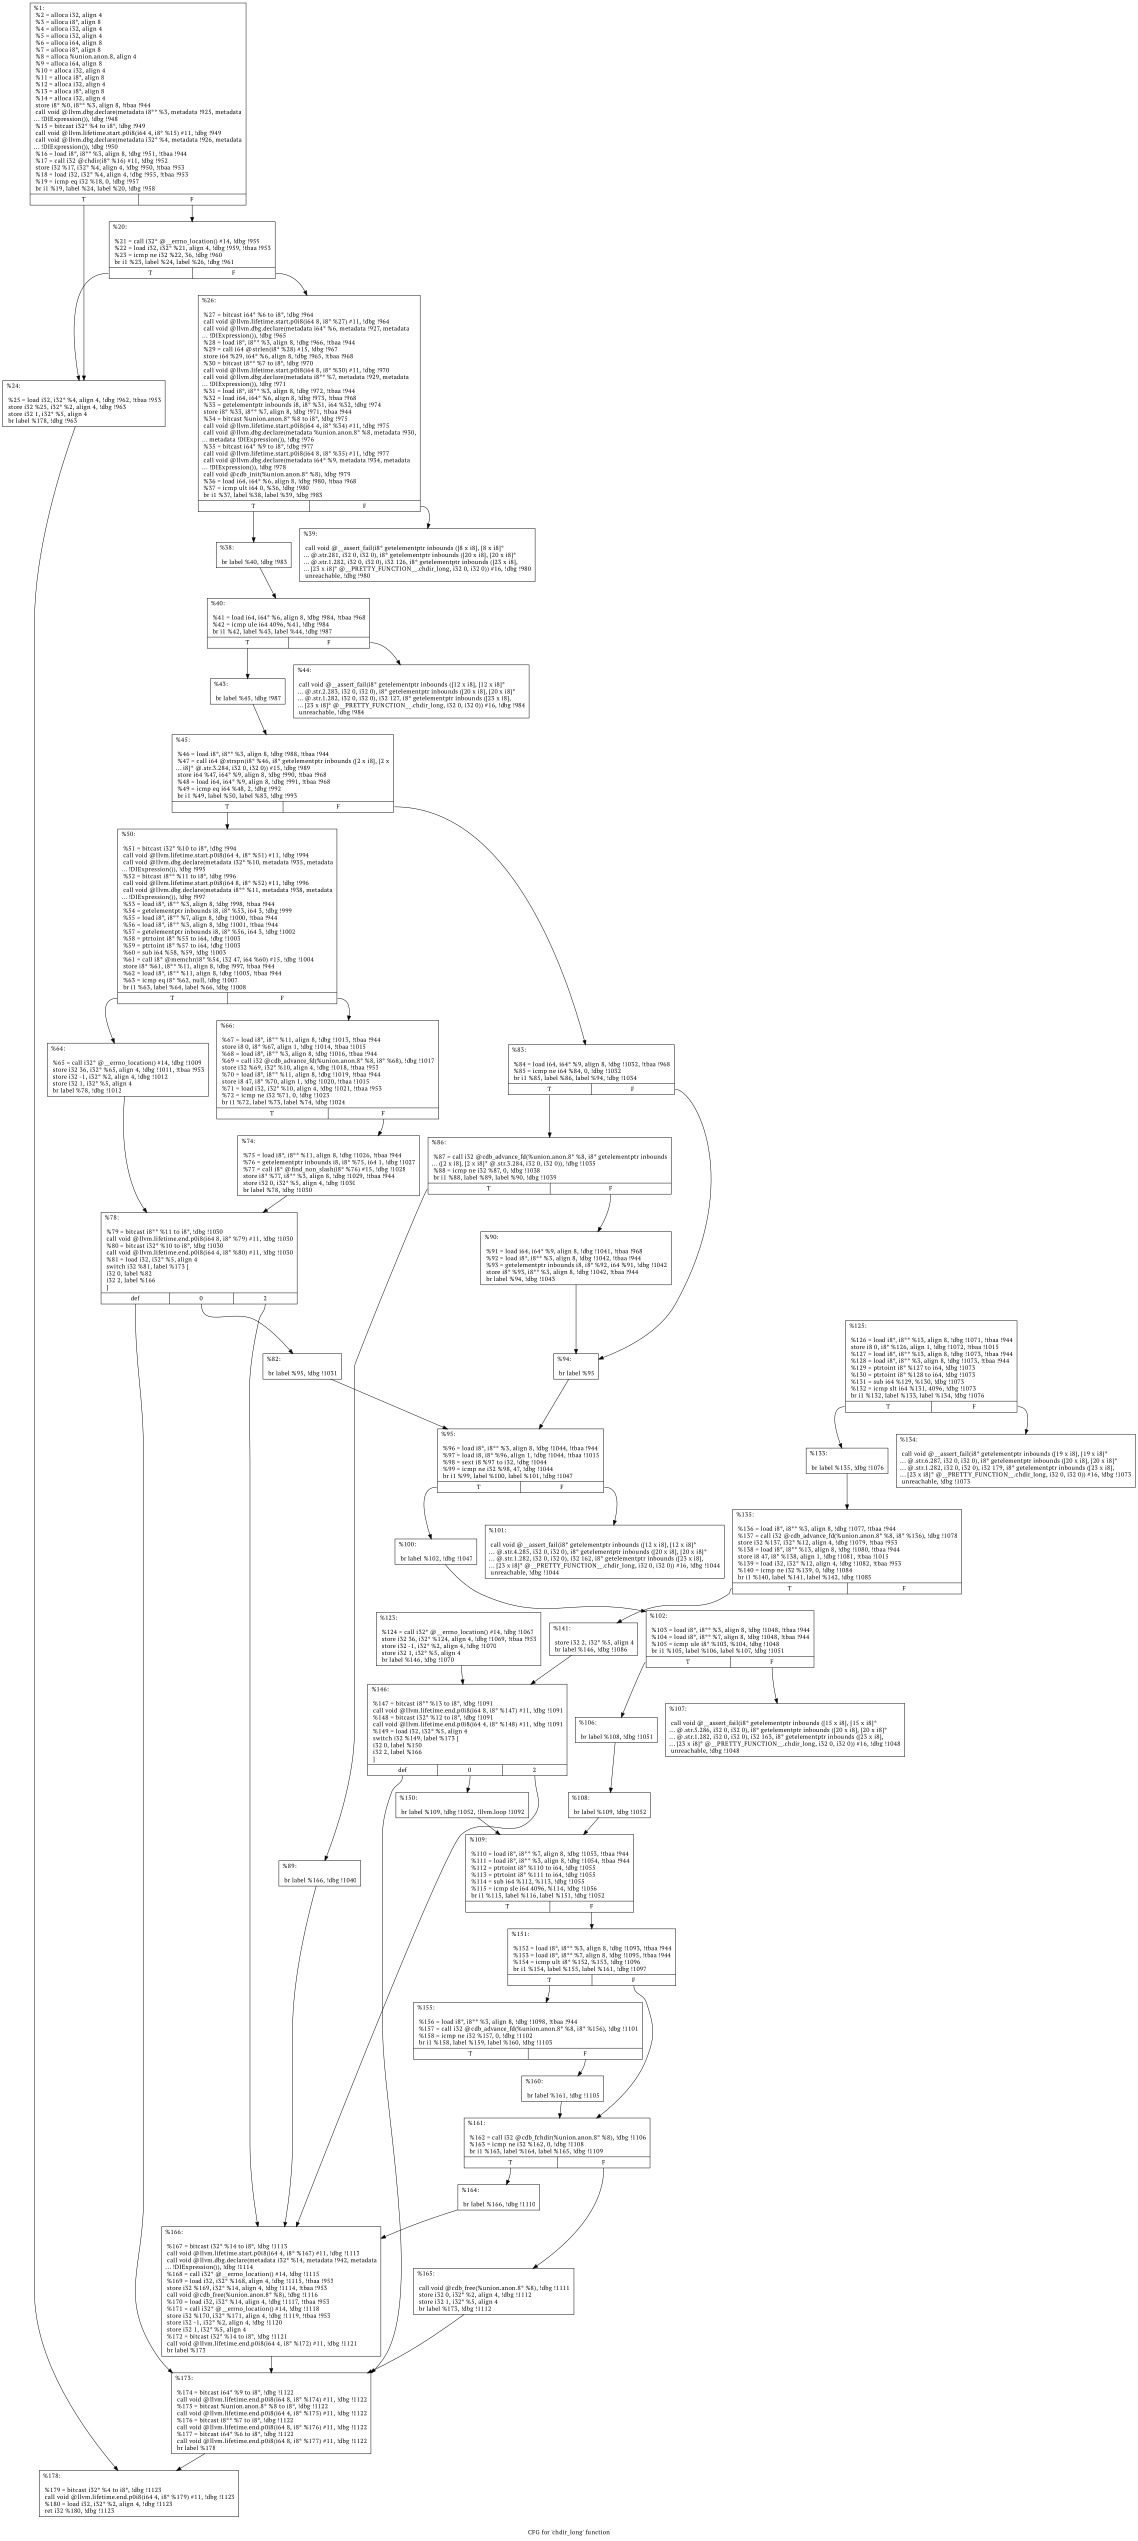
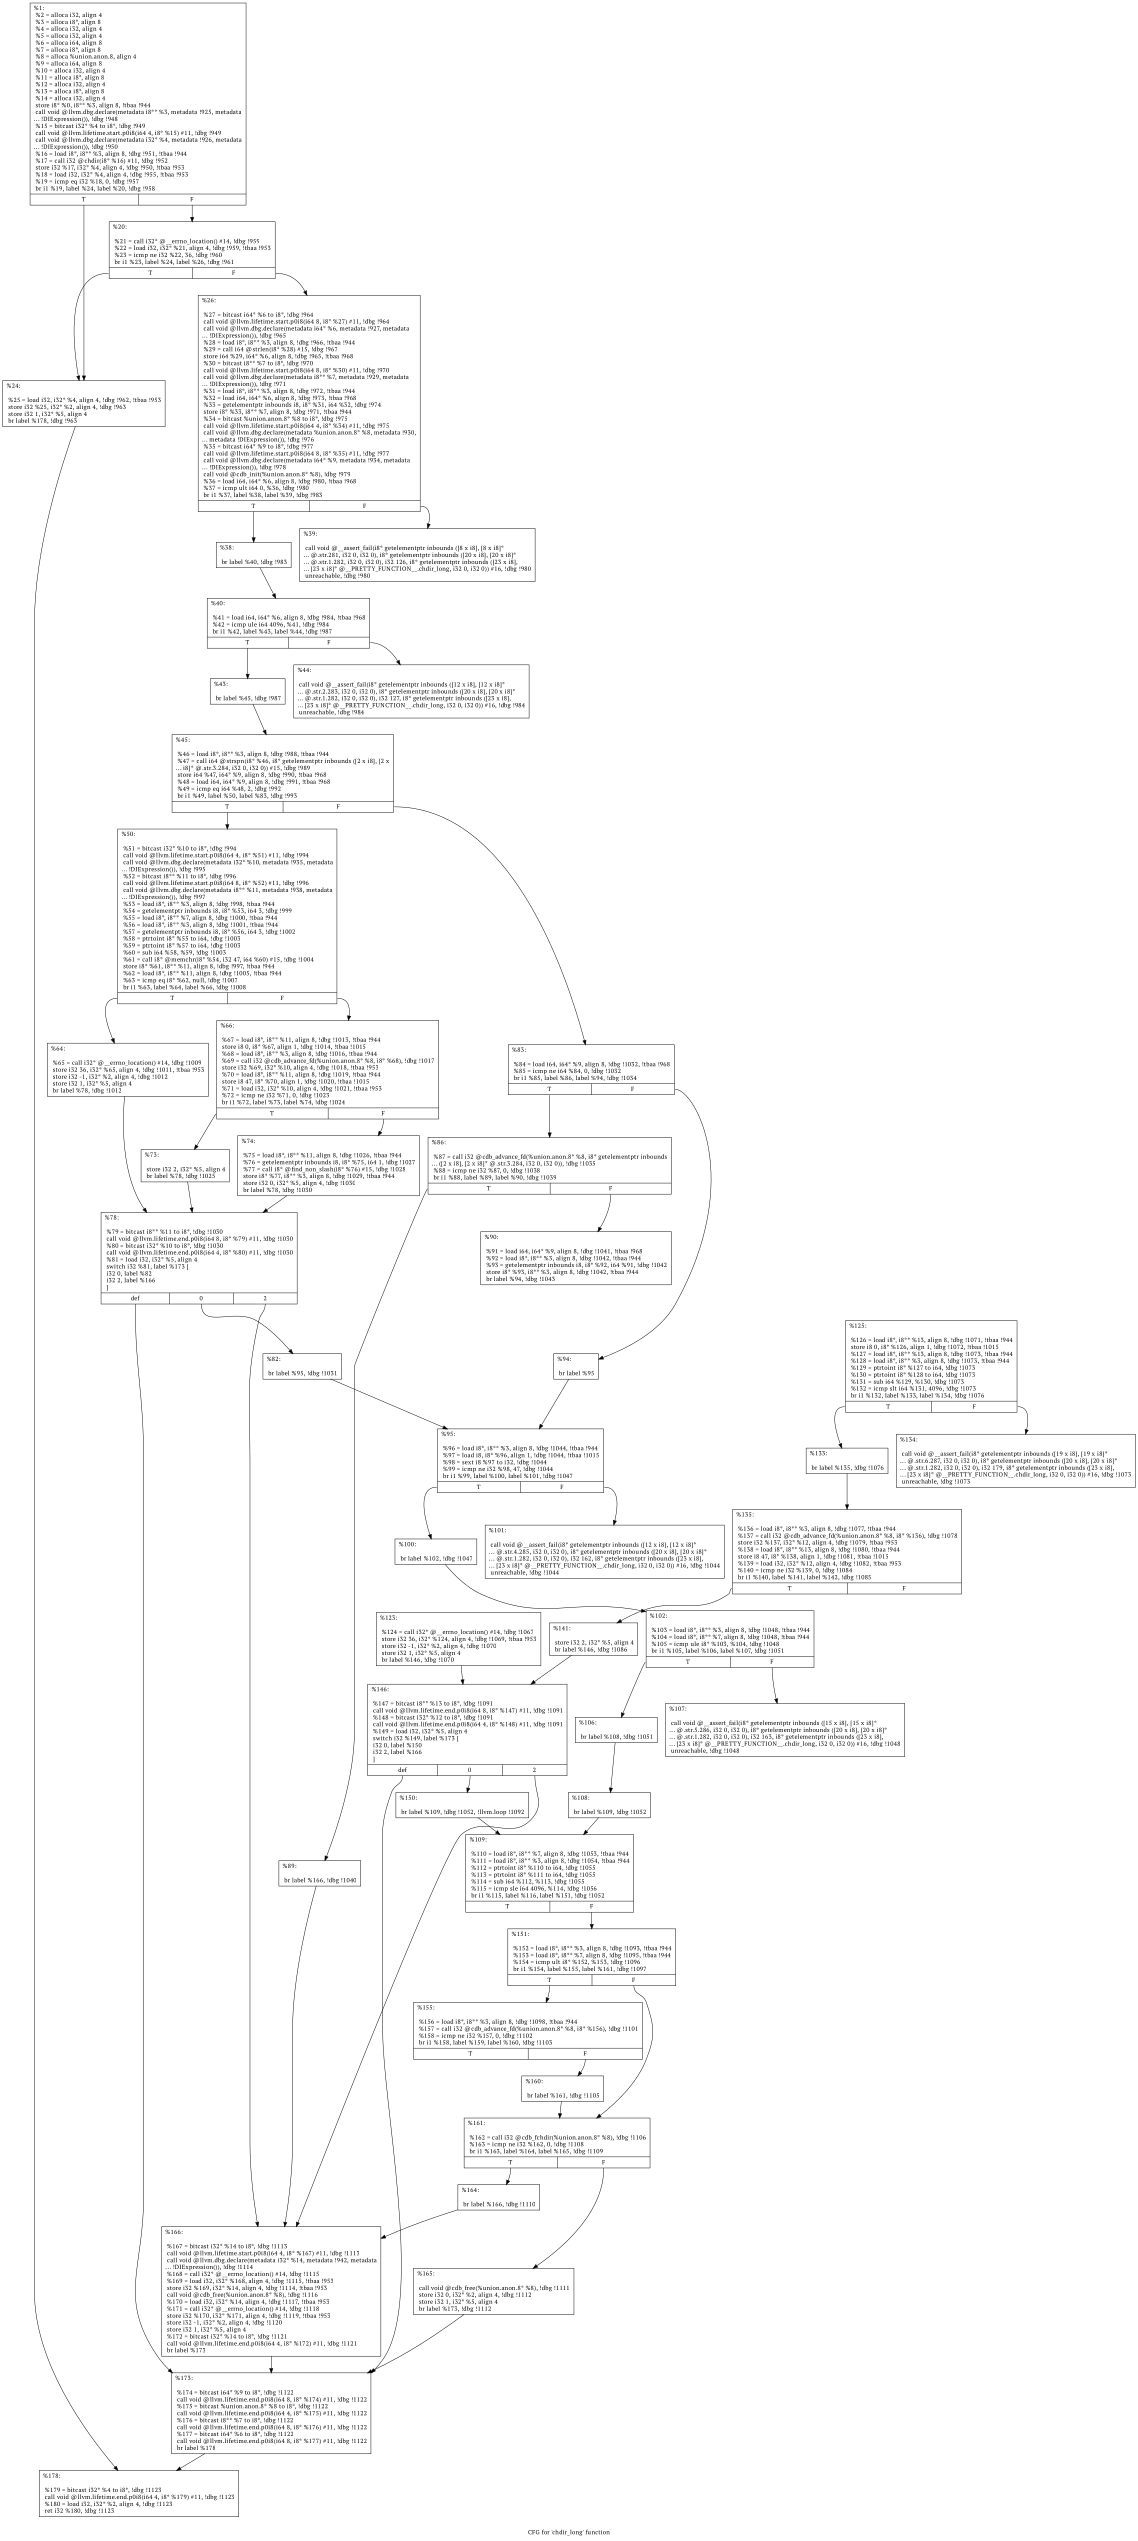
none -> (185, 1166)
(576, 1317) -> none
